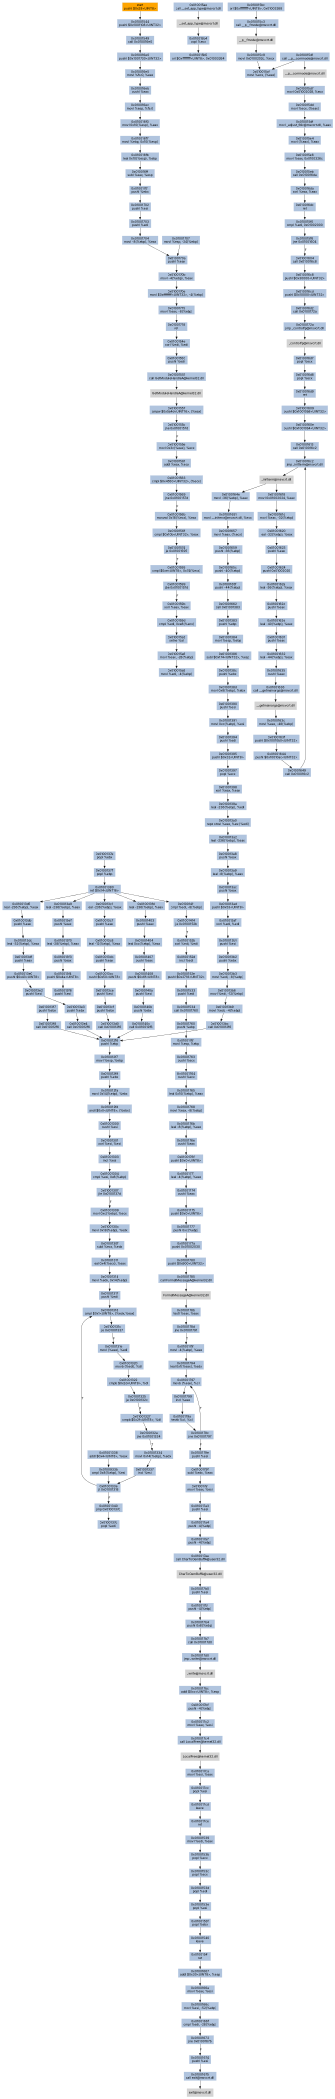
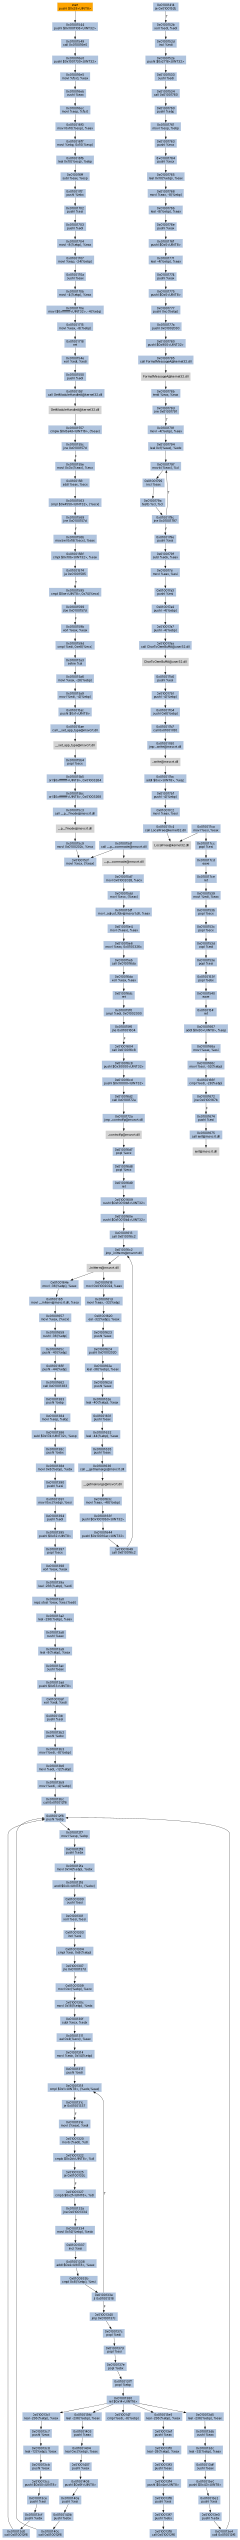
(157, 250) -> (75, 251)
none -> (75, 712)
none -> (75, 786)
(186, 913) -> none
(79, 1034) -> none
(128, 1479) -> (76, 2254)
(200, 1764) -> (190, 837)
none -> (115, 2350)
none -> (163, 2507)
